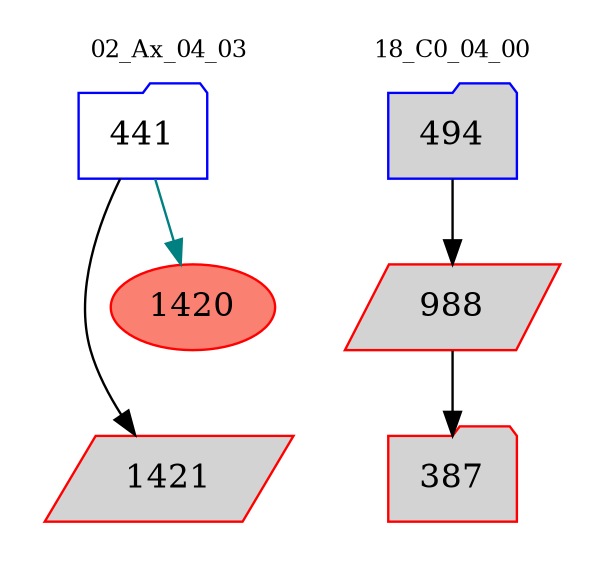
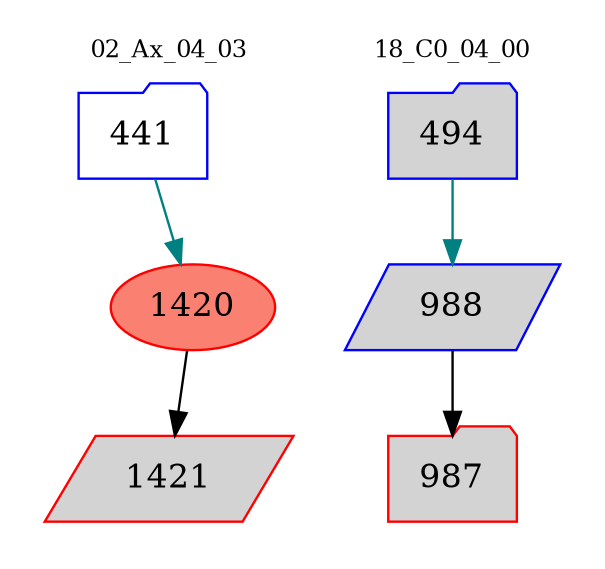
(453, 210) -> (453, 210)
(86, 298) -> (183, 381)
(453, 307) -> (453, 307)
(453, 479) -> (453, 479)
